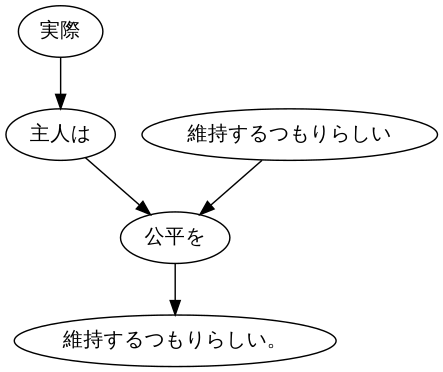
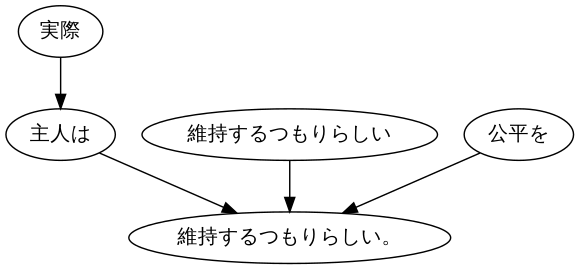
(112, 181) -> (162, 180)
(236, 183) -> (290, 179)
